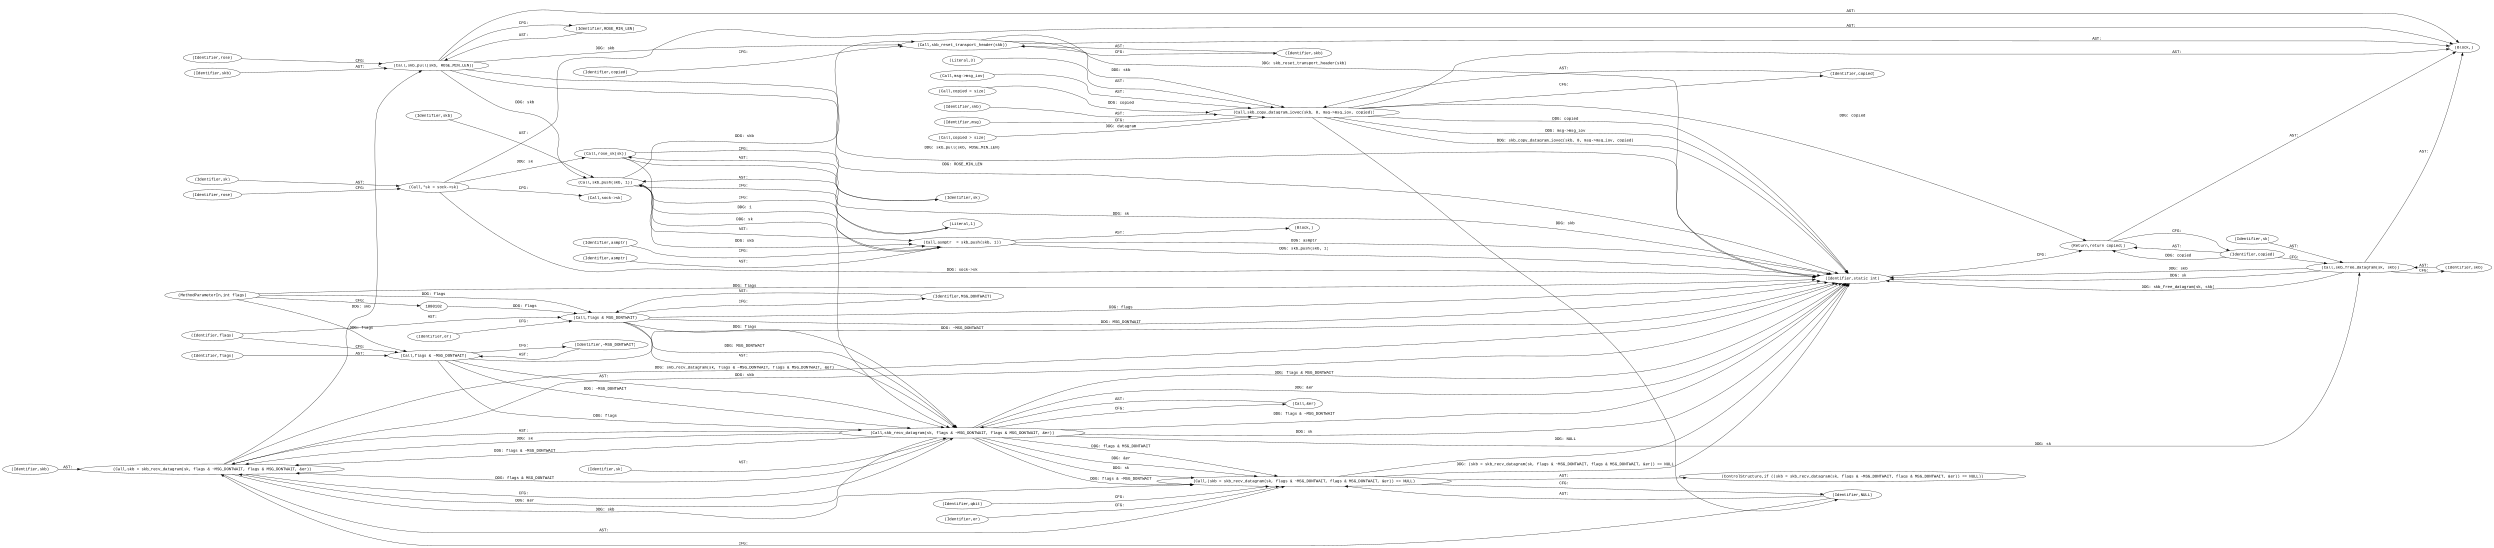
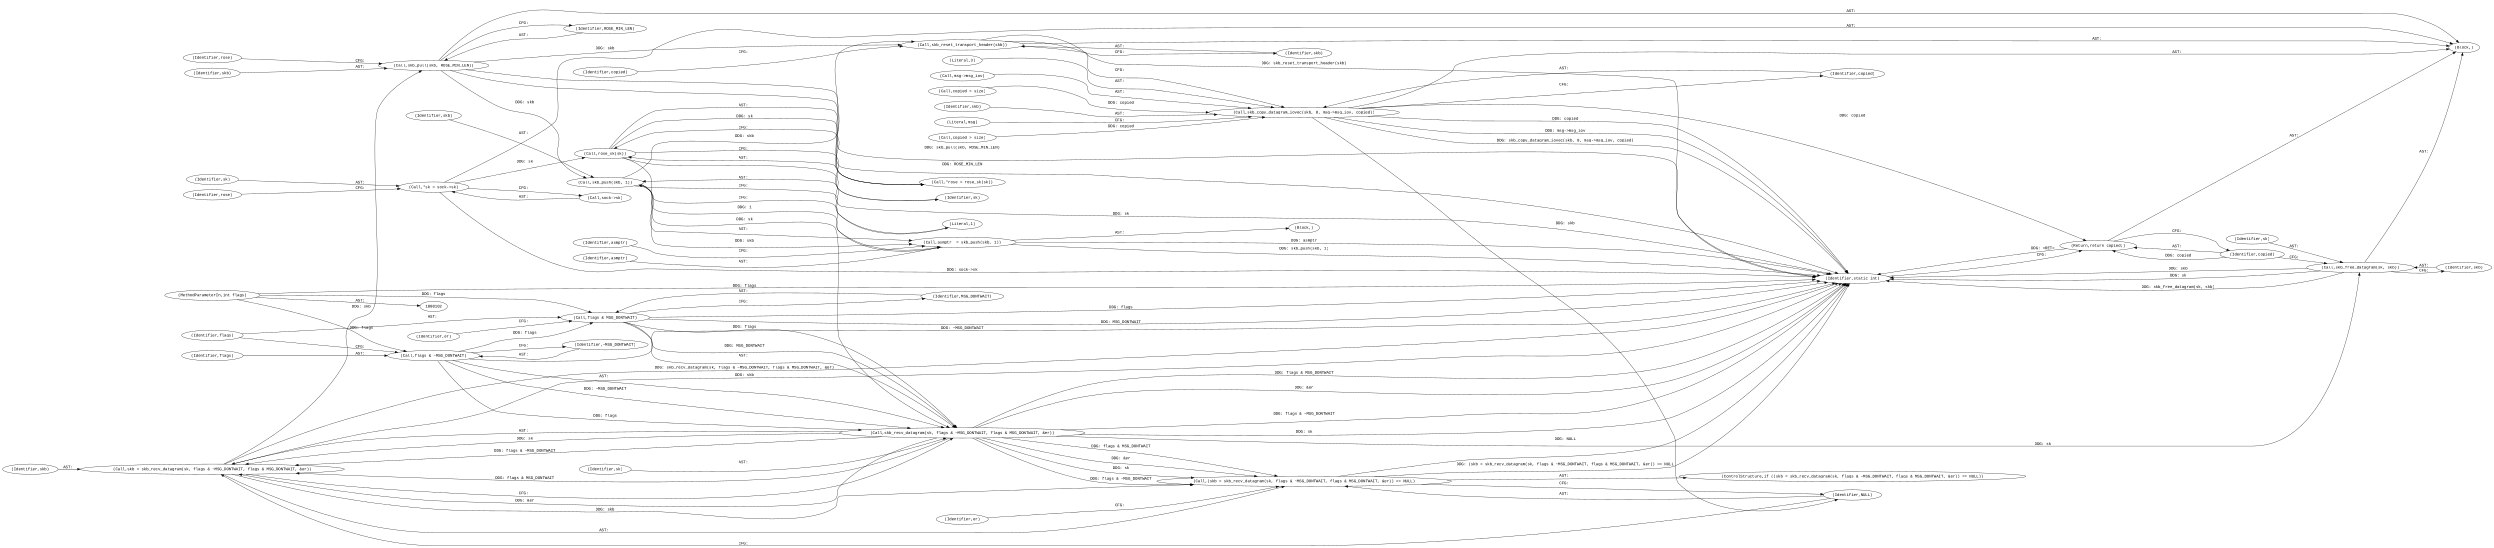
(1121, 70) -> (1121, 70)
(962, 122) -> (962, 122)
(1121, 126) -> (1121, 126)
none -> (962, 182)
none -> (517, 200)
none -> (1973, 260)
(361, 301) -> (361, 301)
(511, 308) -> (525, 338)
(1304, 404) -> none
(962, 504) -> none
